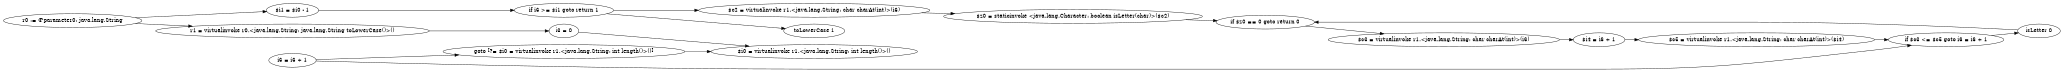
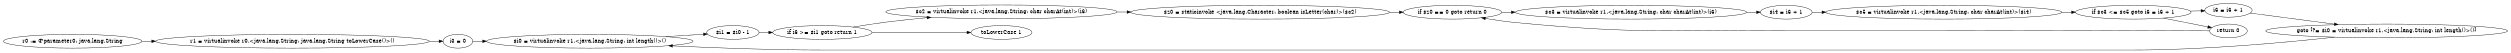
(199, 15) -> (685, 35)
(2039, 31) -> (2228, 31)
(1112, 69) -> (2196, 11)
